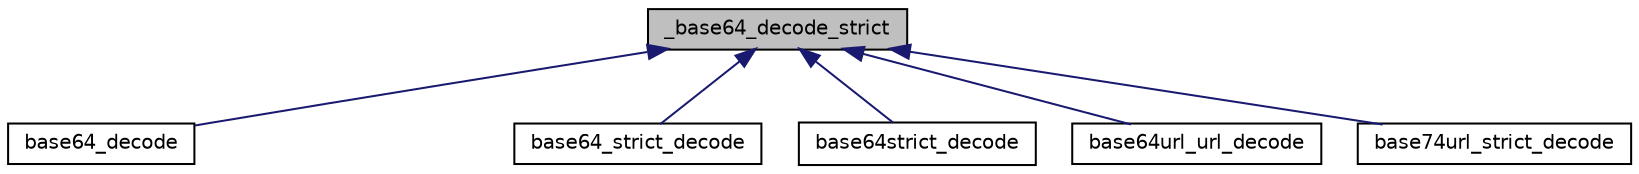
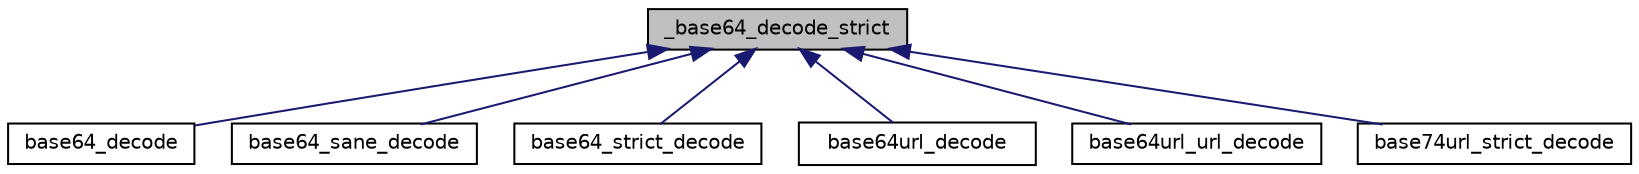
none -> (354, 144)
(917, 144) -> (917, 144)
